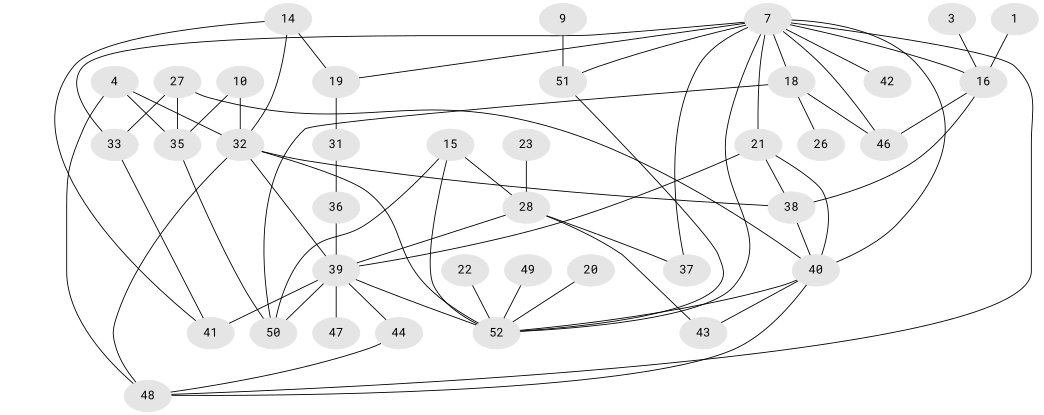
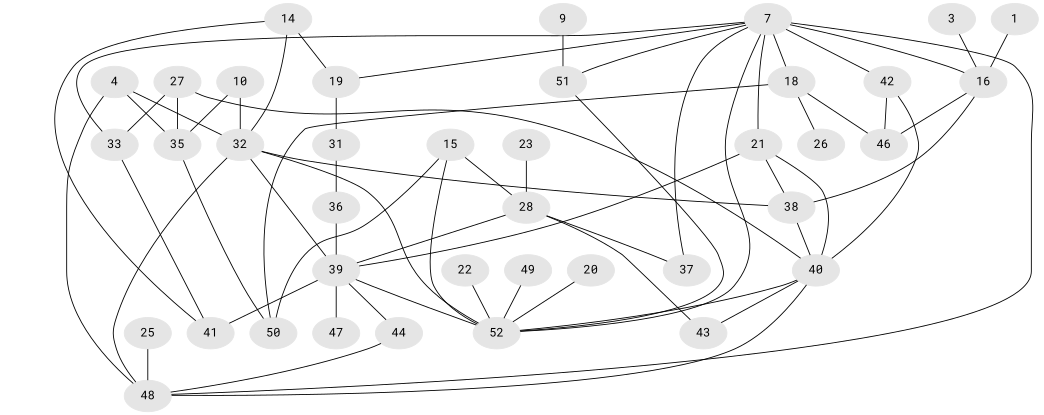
(833, 77) -> (886, 113)
(943, 116) -> (901, 187)
(305, 302) -> none
none -> (148, 333)
